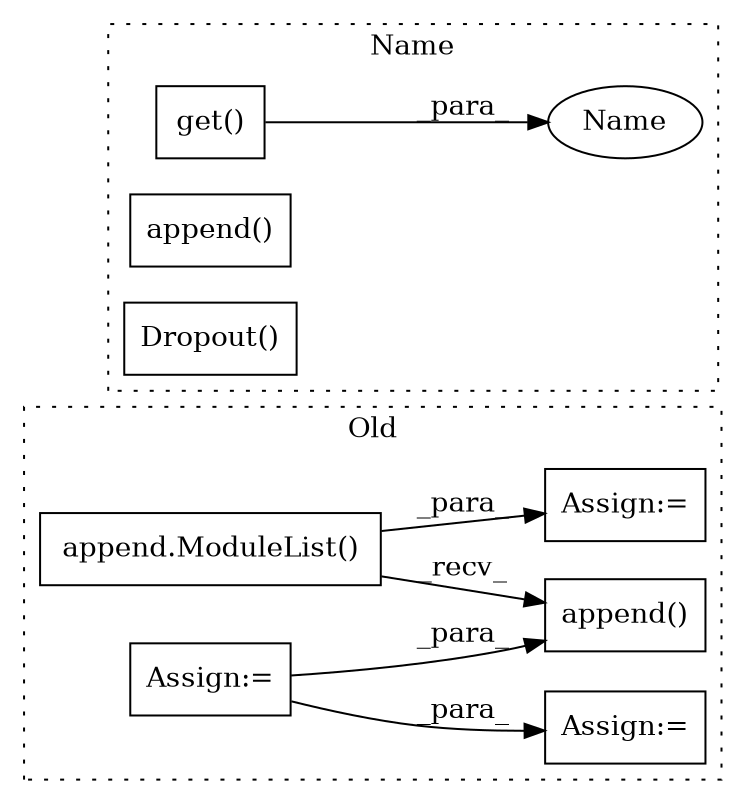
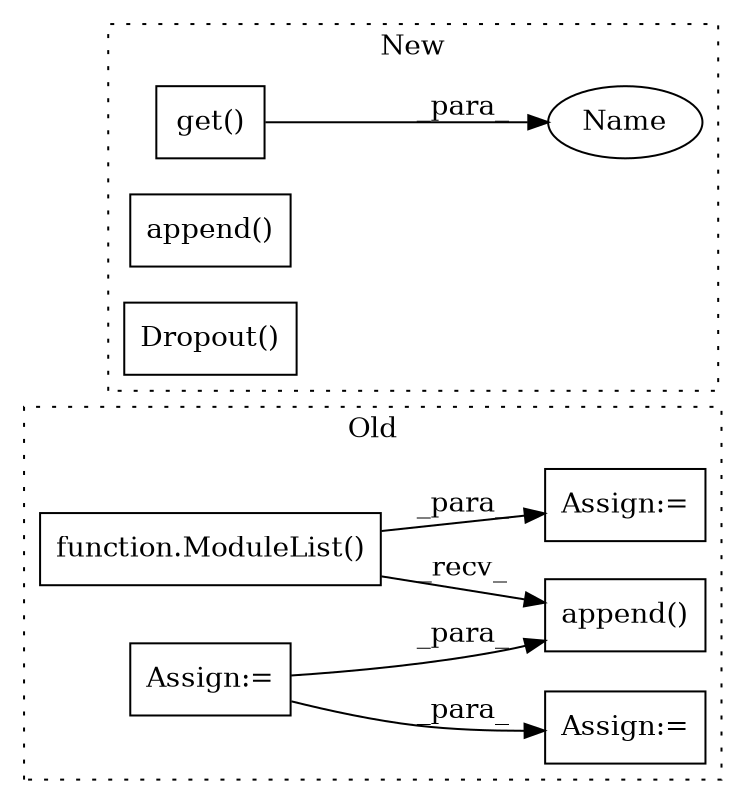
(413, 47) -> (413, 47)
(210, 549) -> (210, 549)
